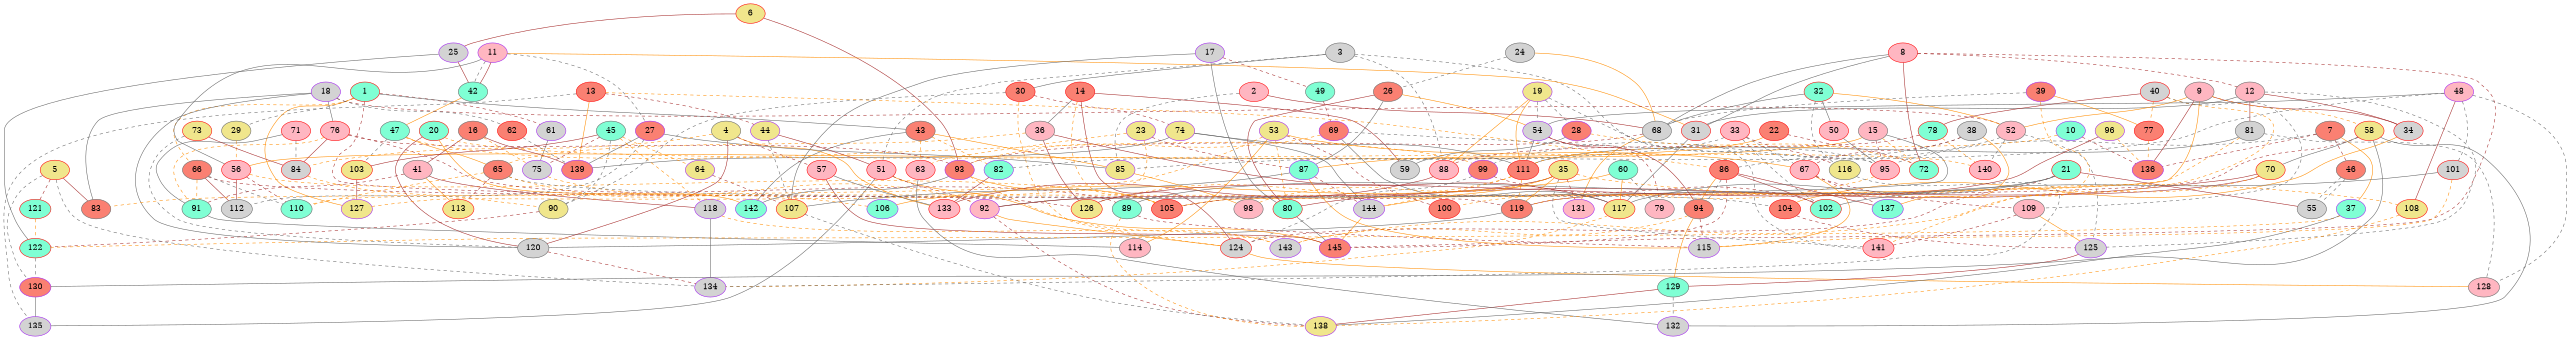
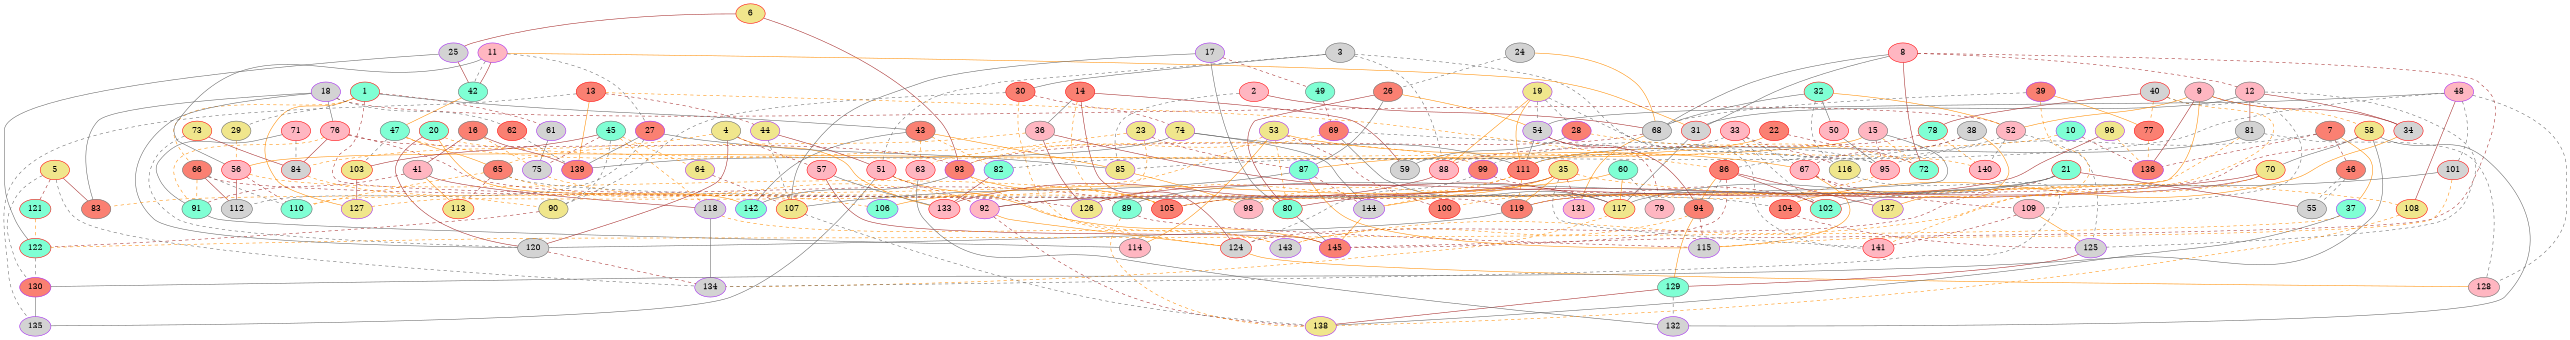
(1087, 209) -> (1087, 209)
(1888, 209) -> (1888, 209)
